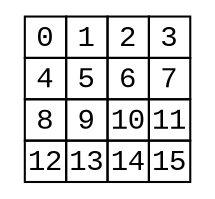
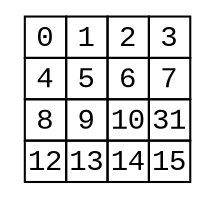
(170, 120) -> (170, 120)
